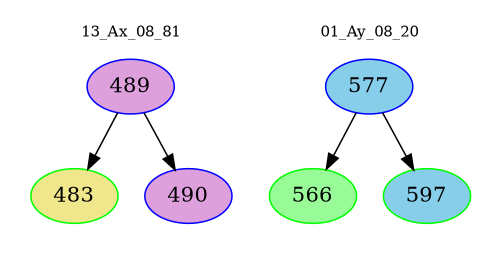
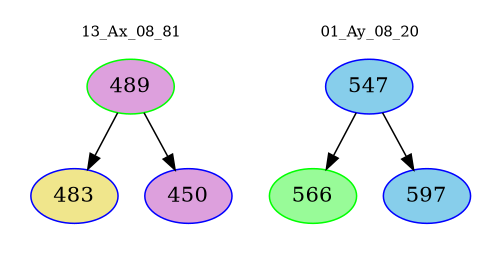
(131, 87) -> (131, 87)
(369, 87) -> (369, 87)
(74, 196) -> (74, 196)
(188, 196) -> (188, 196)
(427, 196) -> (427, 196)
